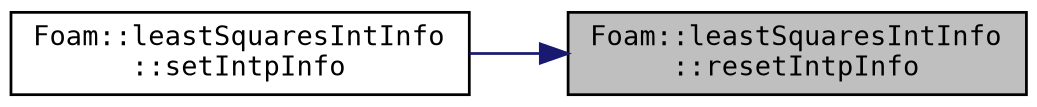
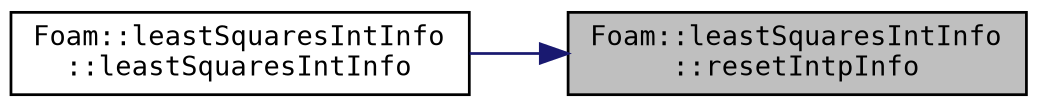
(240, 54) -> (240, 54)
